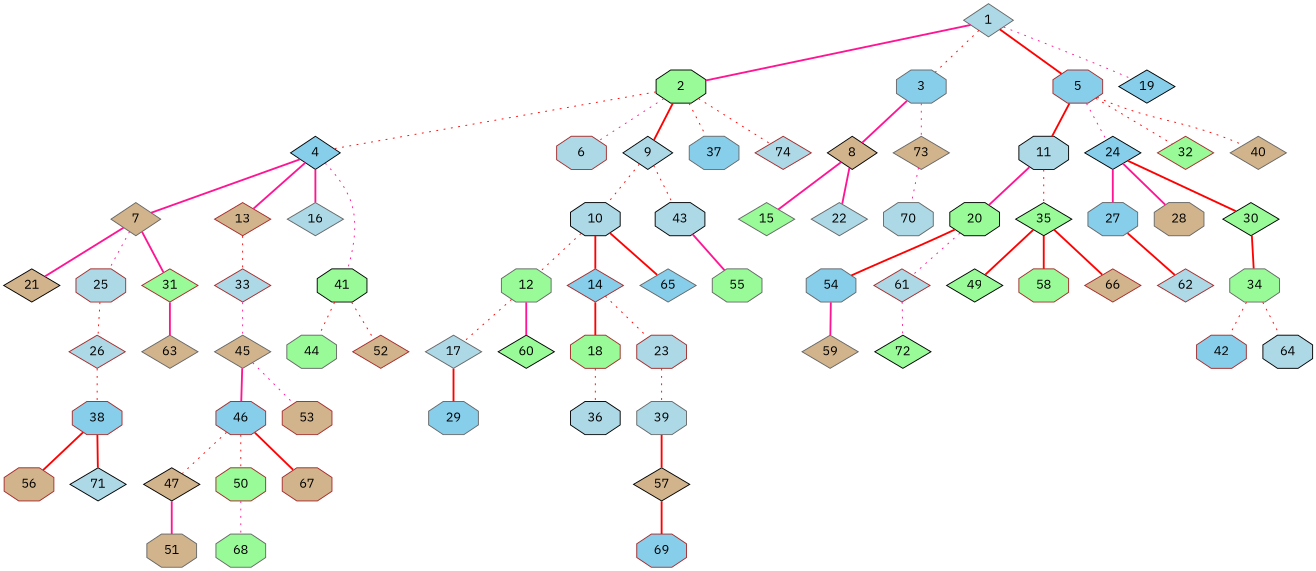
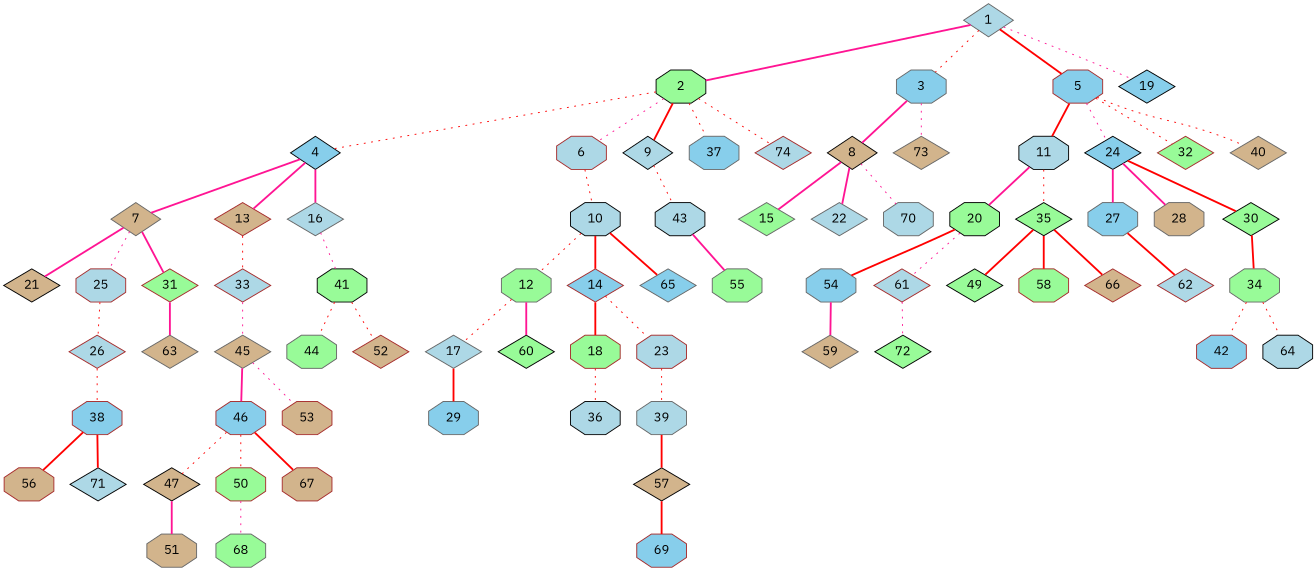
(623, 184) -> (588, 186)
(915, 185) -> (878, 184)
(354, 212) -> (328, 251)
